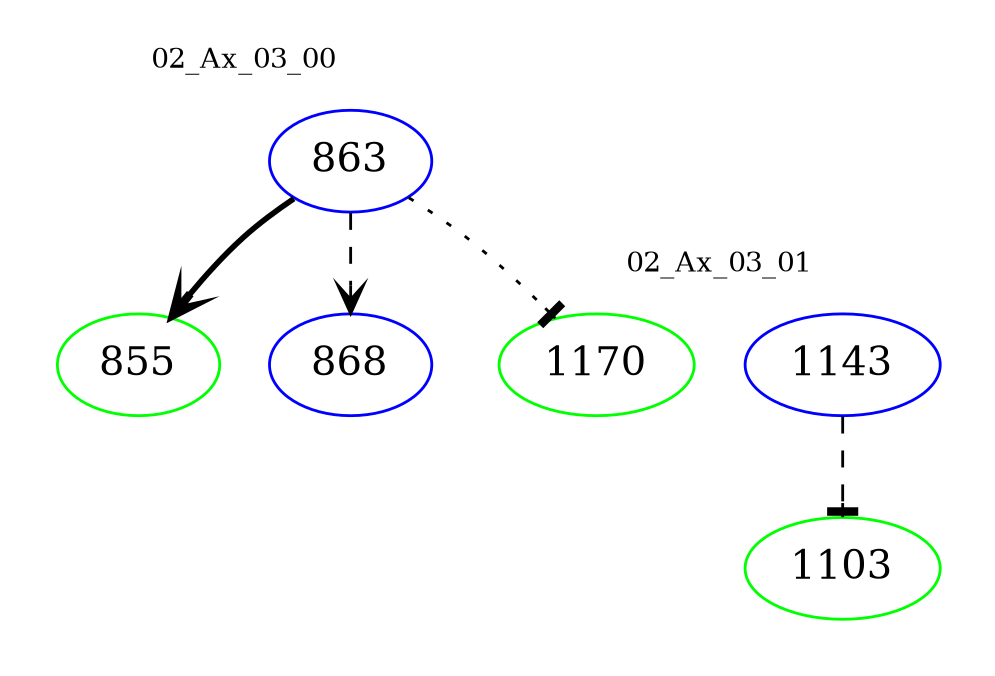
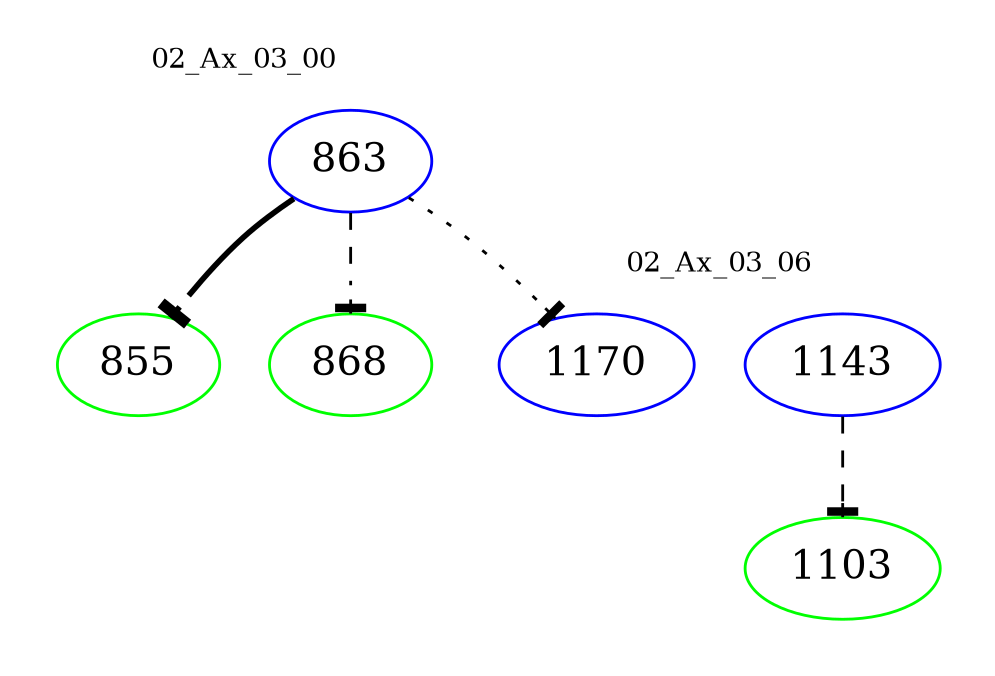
(237, 243) -> (237, 243)
(351, 249) -> (351, 249)
(720, 264) -> (720, 264)
(351, 365) -> (351, 365)
(597, 365) -> (597, 365)
